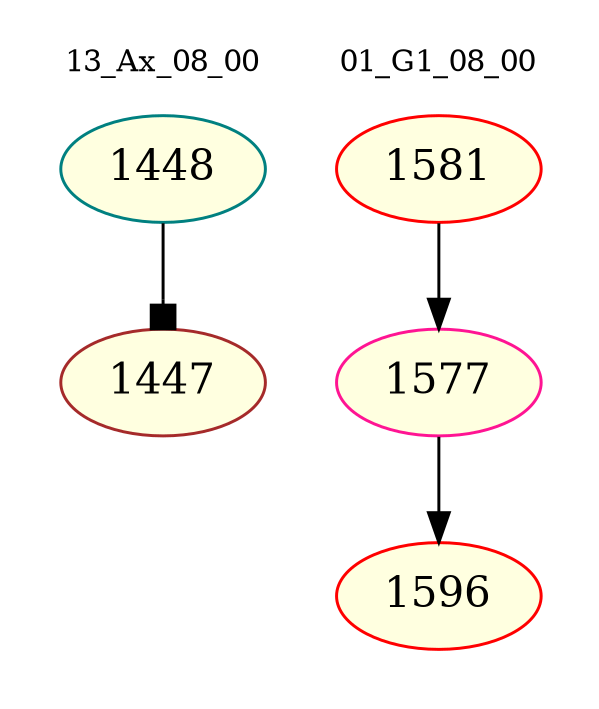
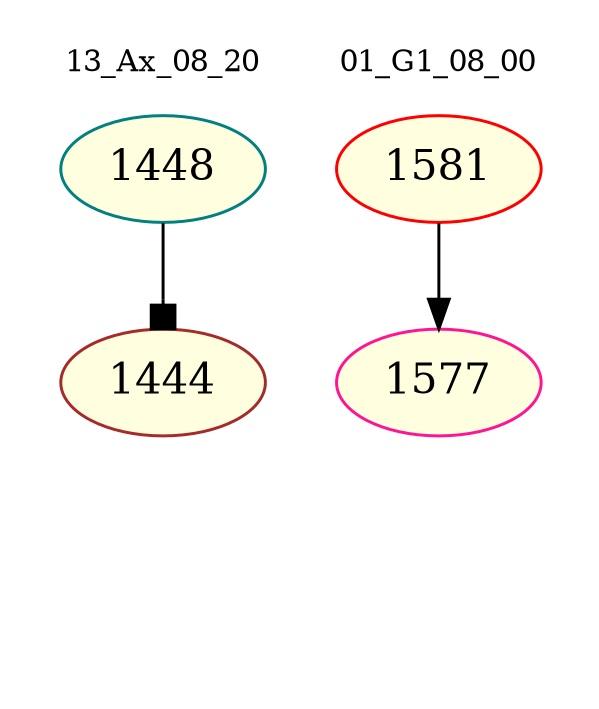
(163, 64) -> (163, 64)
(163, 383) -> (163, 383)
(439, 596) -> none
